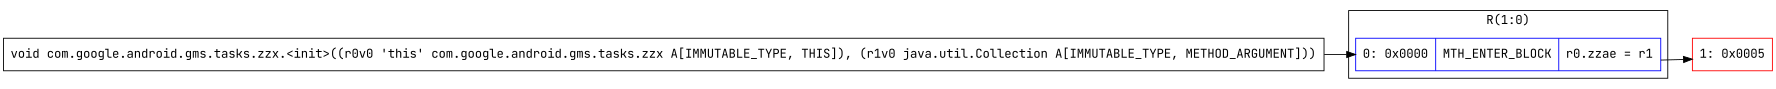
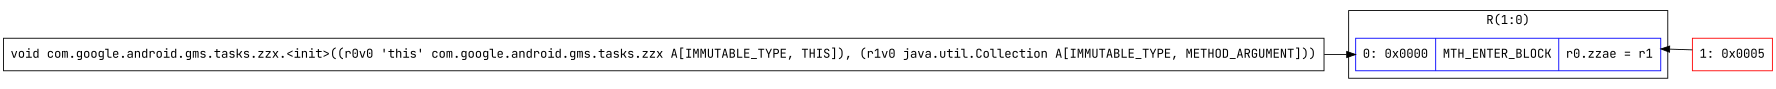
(1673, 60) -> (1681, 49)
